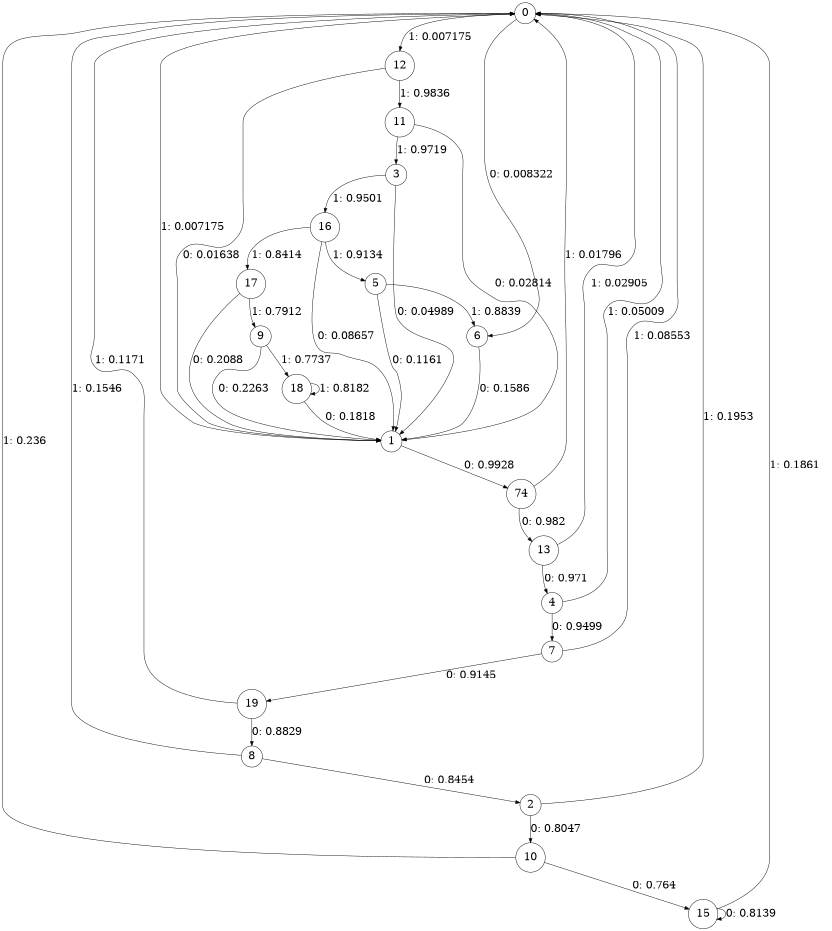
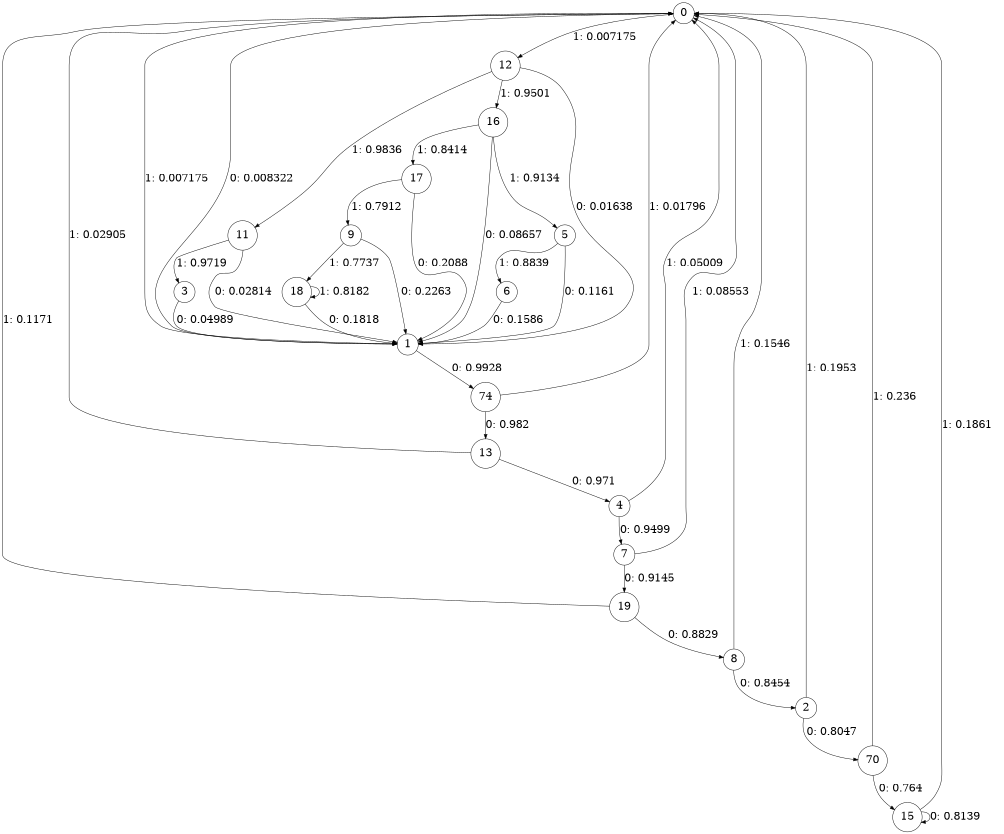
(349, 182) -> (500, 92)
(492, 191) -> (231, 94)
(531, 857) -> (873, 761)
